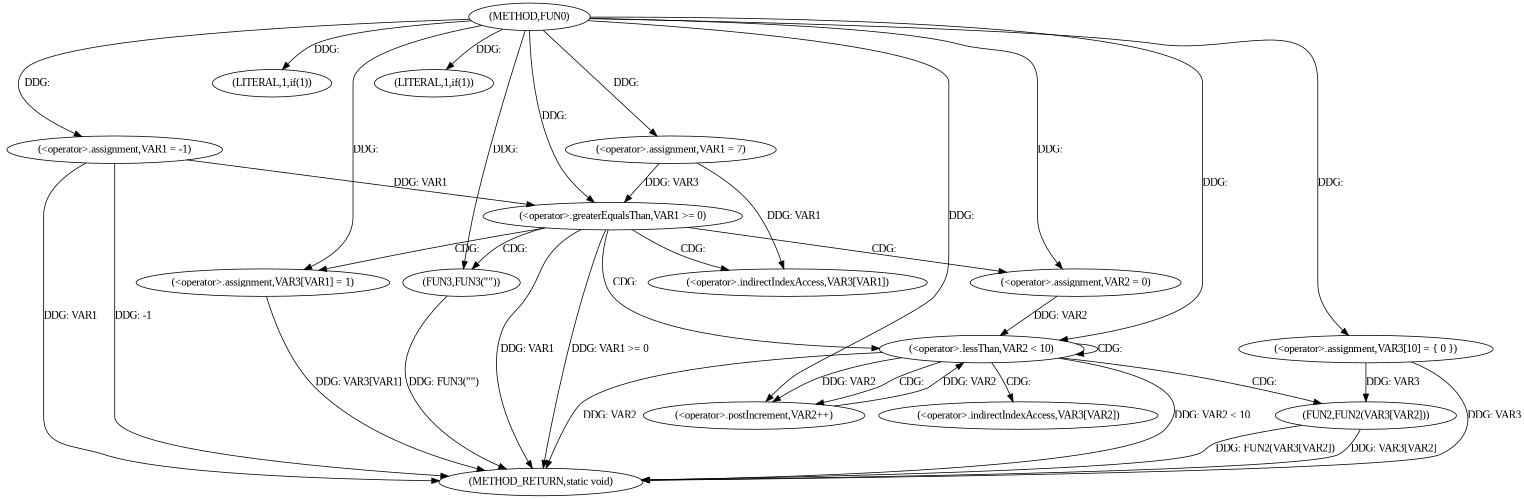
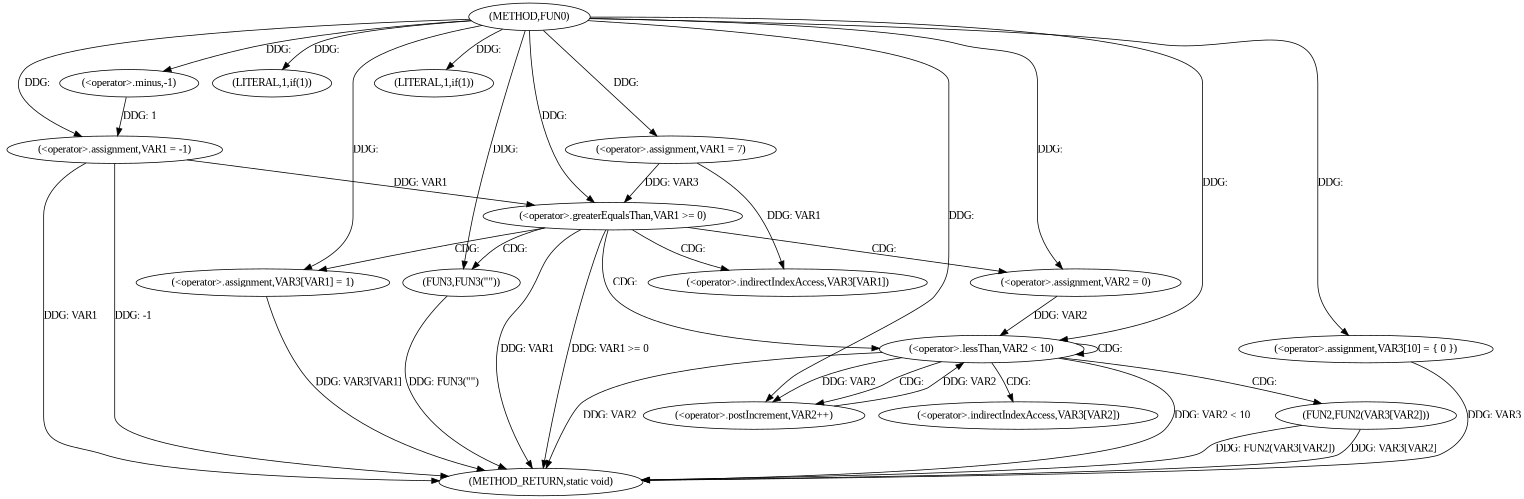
none -> (129, 83)
(1366, 378) -> none
